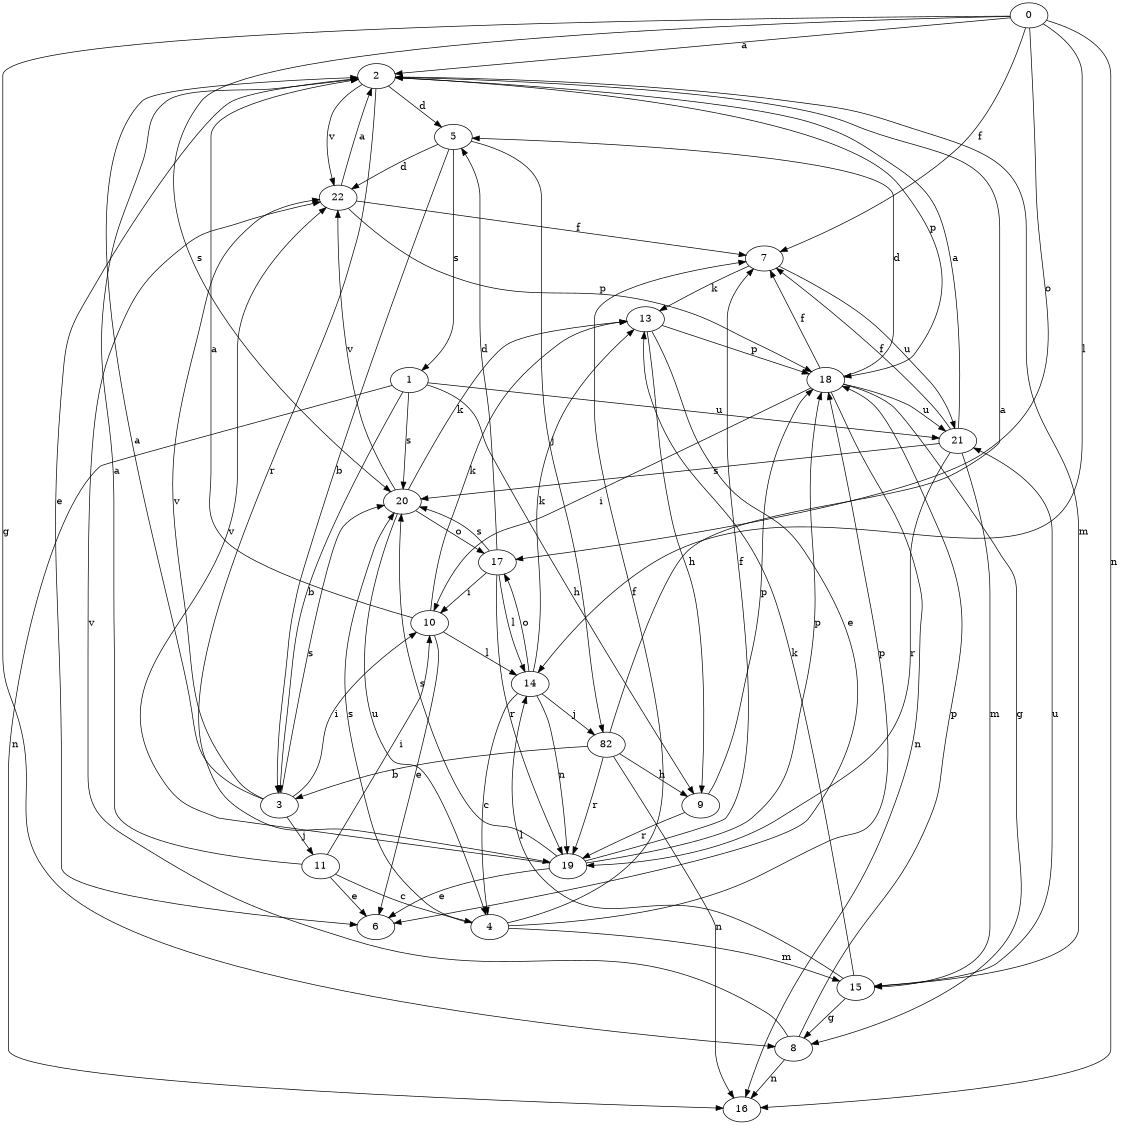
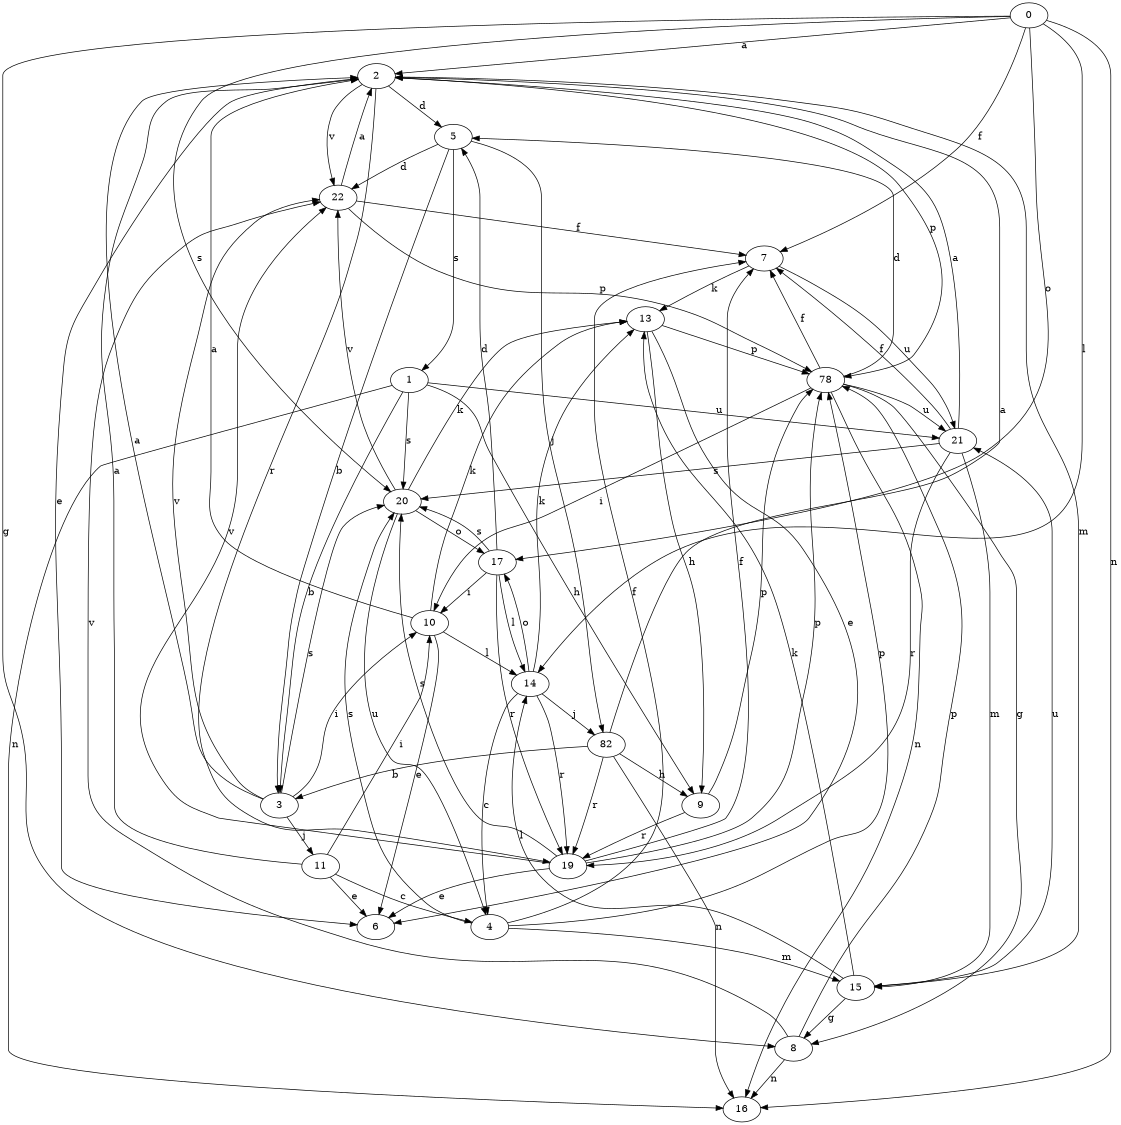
(826, 380) -> (826, 380)
(562, 775) -> (562, 775)
